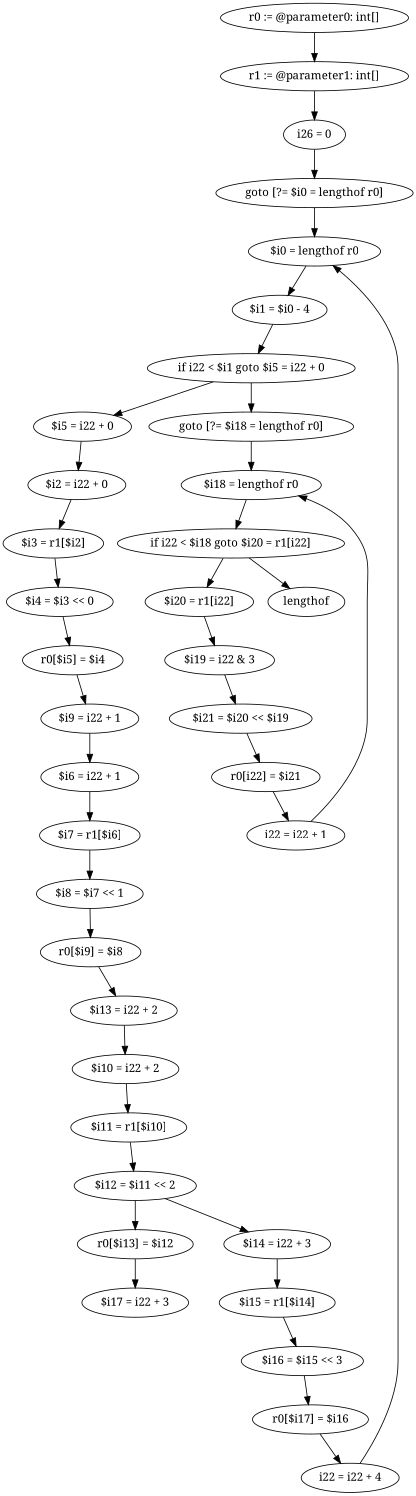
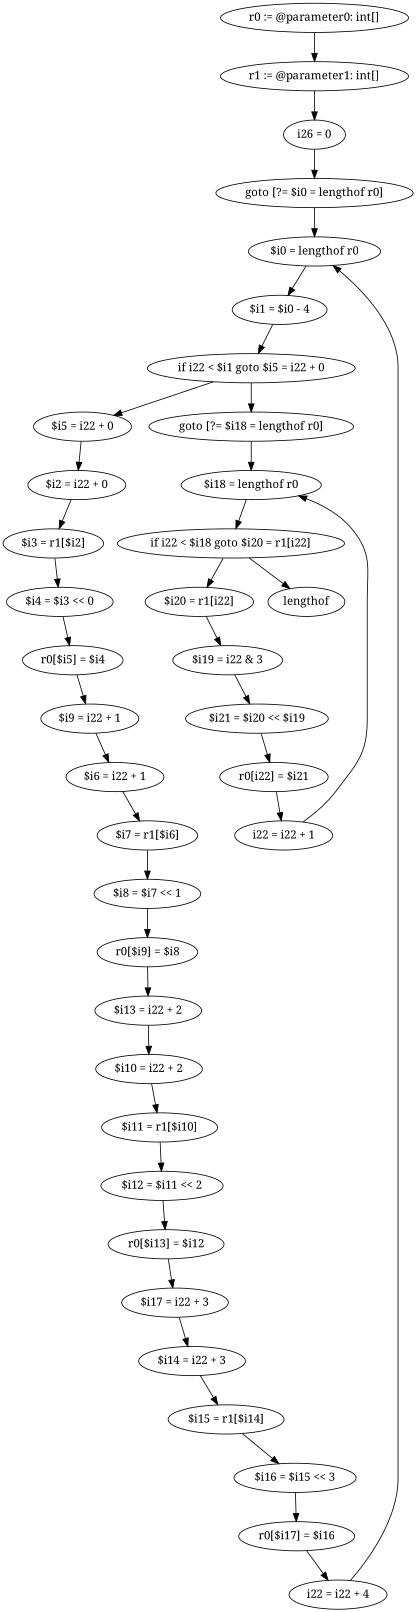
(203, 1214) -> (182, 1328)
